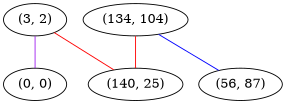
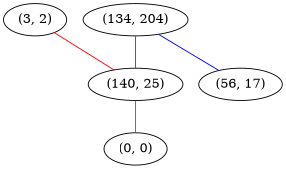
(136, 20) -> (136, 20)
(35, 52) -> (136, 117)
(241, 84) -> (241, 84)
